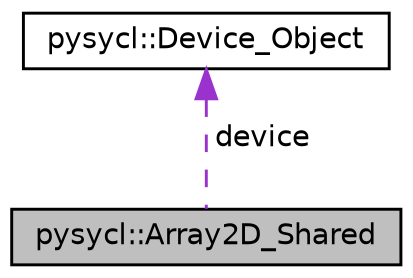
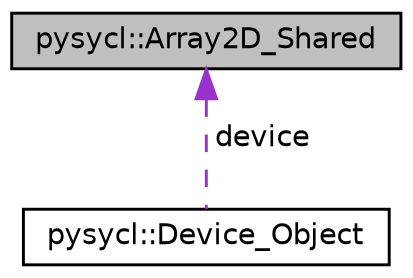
(206, 154) -> (206, 154)
